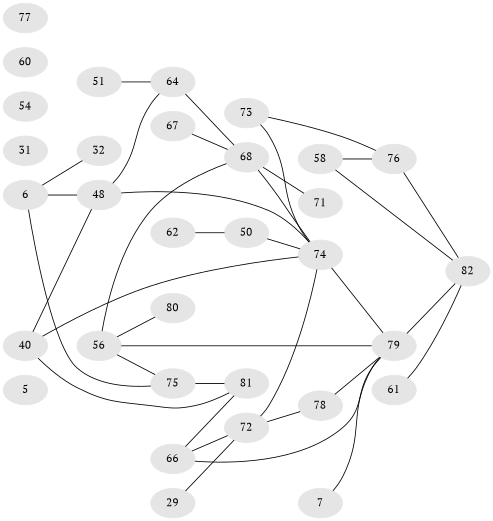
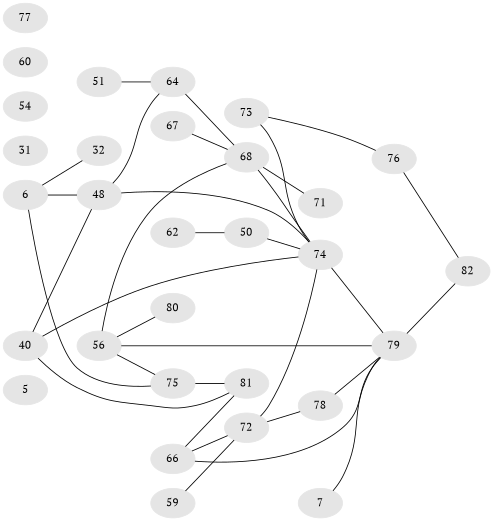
(320, 159) -> none
(394, 390) -> none
(173, 503) -> (173, 503)
